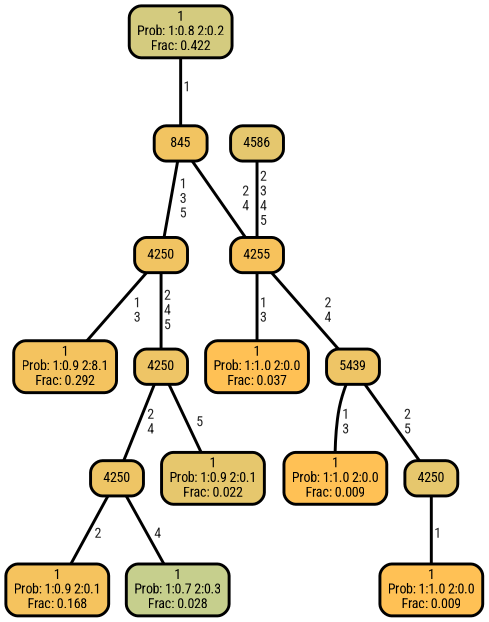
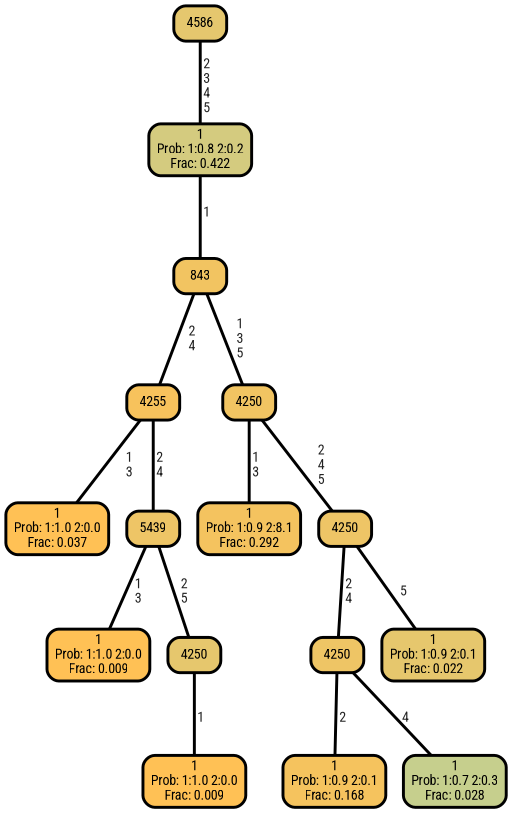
(181, 143) -> (200, 276)
(257, 199) -> (200, 82)
